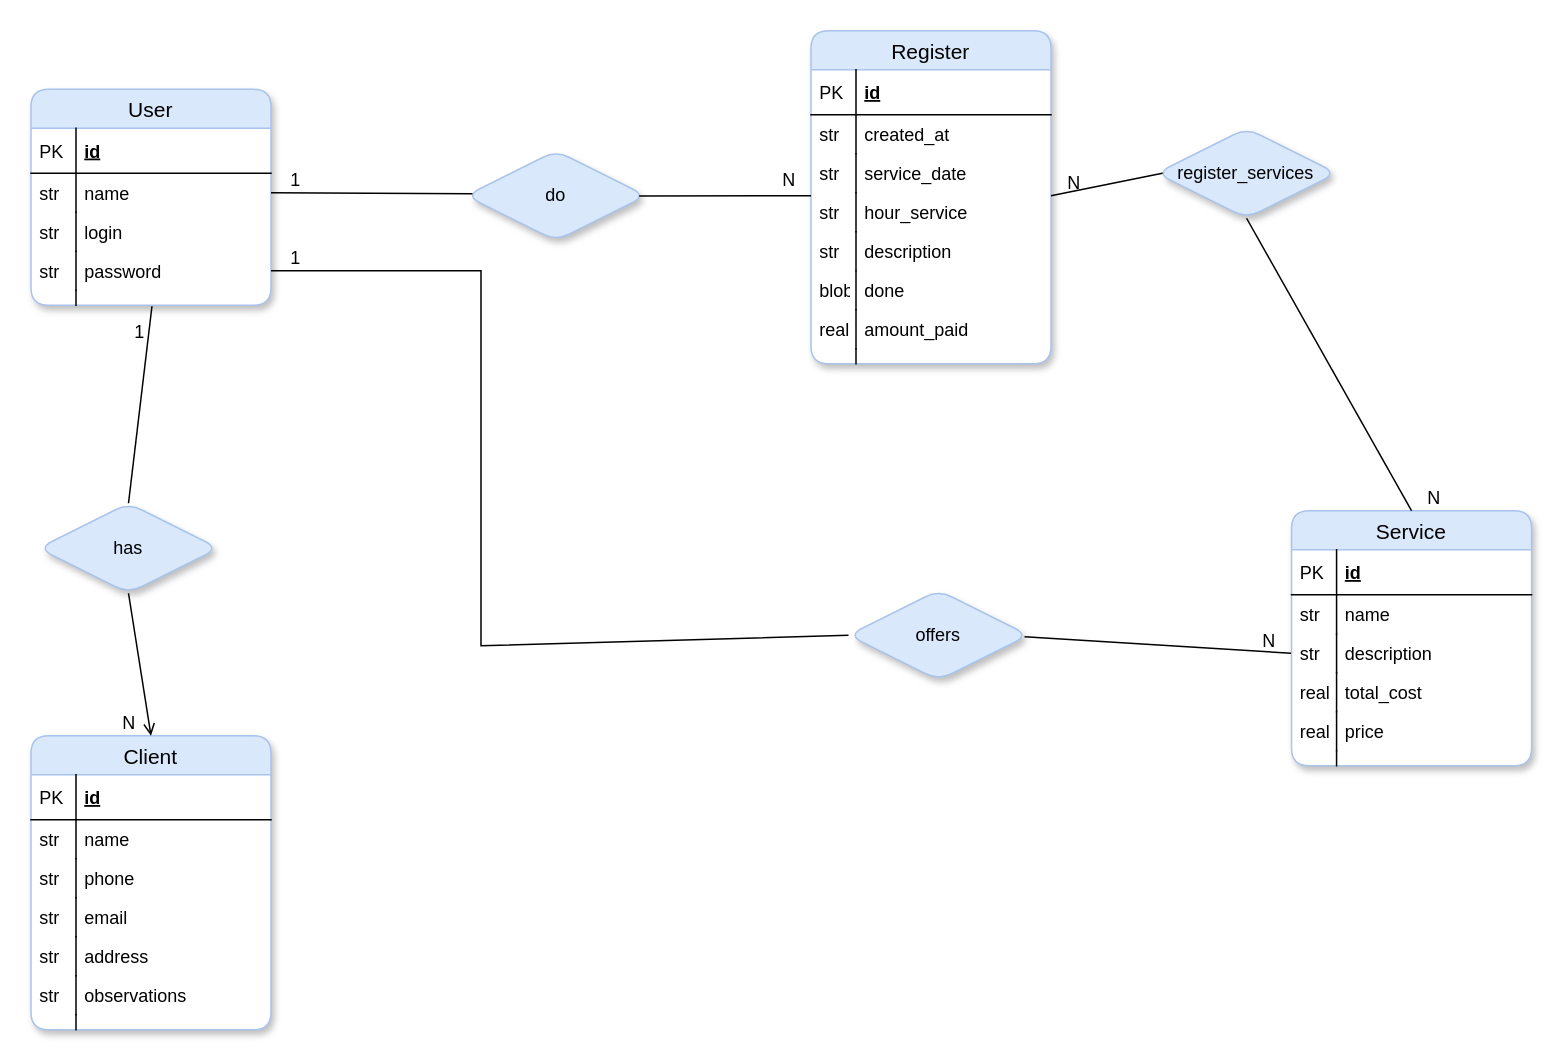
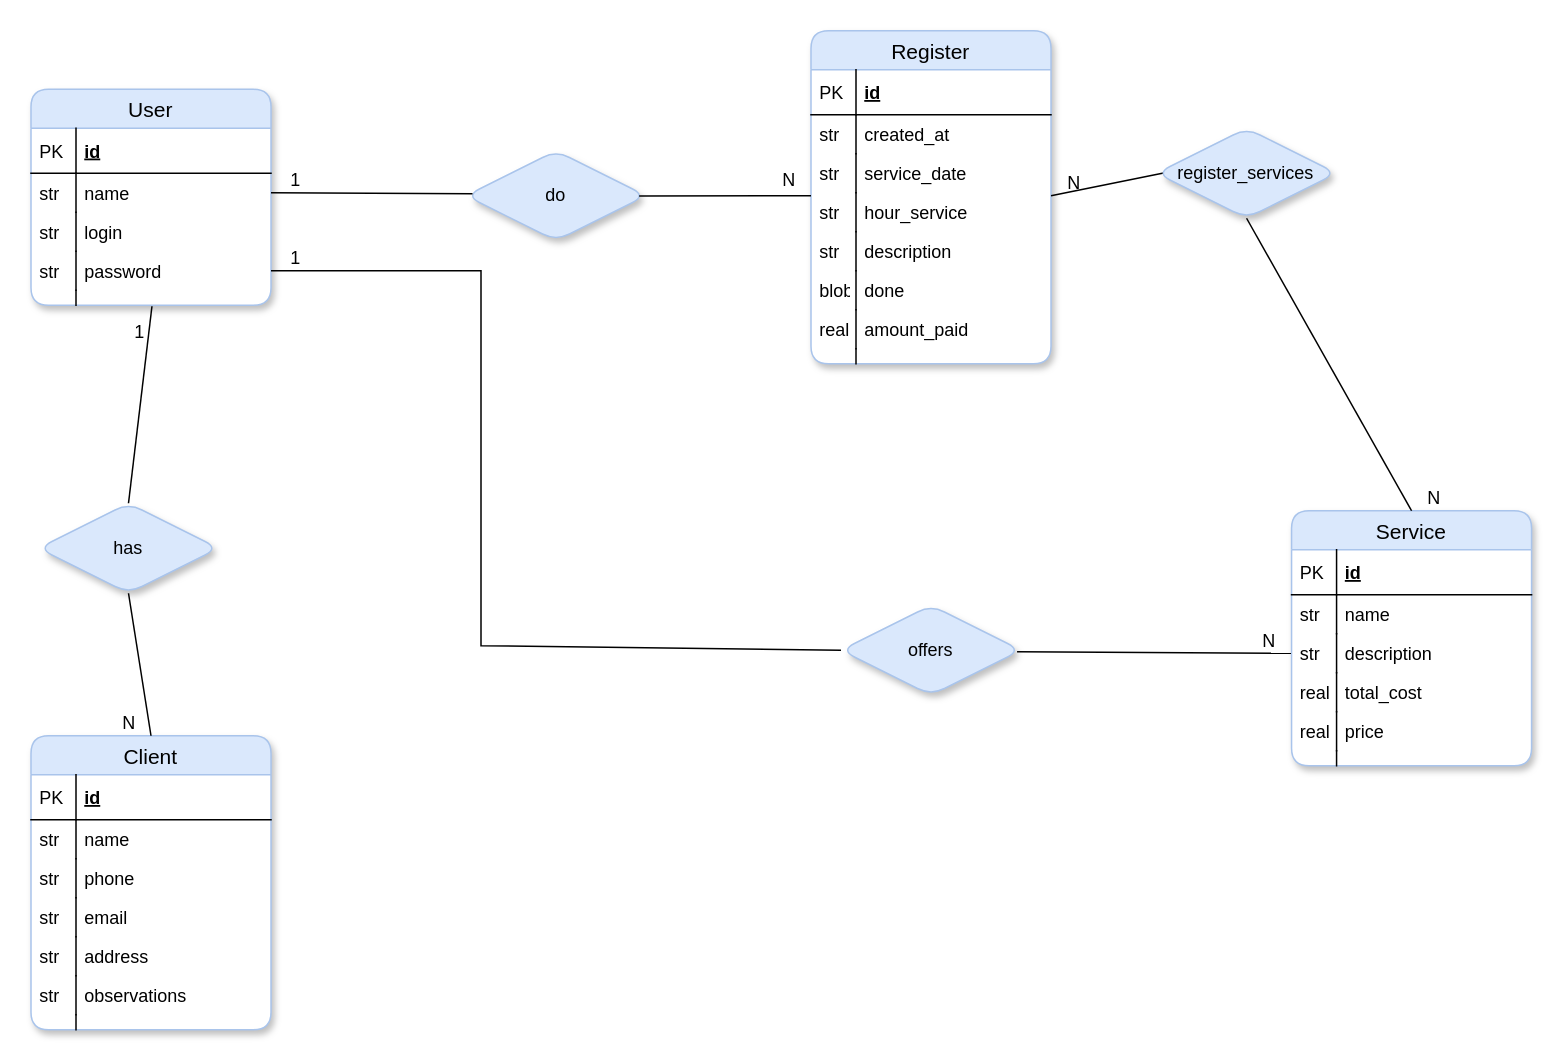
(938, 635) -> (931, 650)
(150, 729) -> (150, 730)
